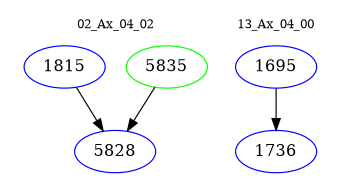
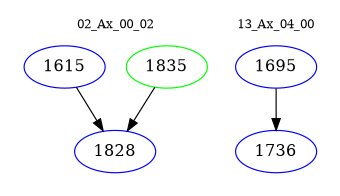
(116, 25) -> (116, 25)
(65, 67) -> (65, 67)
(167, 67) -> (167, 67)
(115, 152) -> (115, 152)
